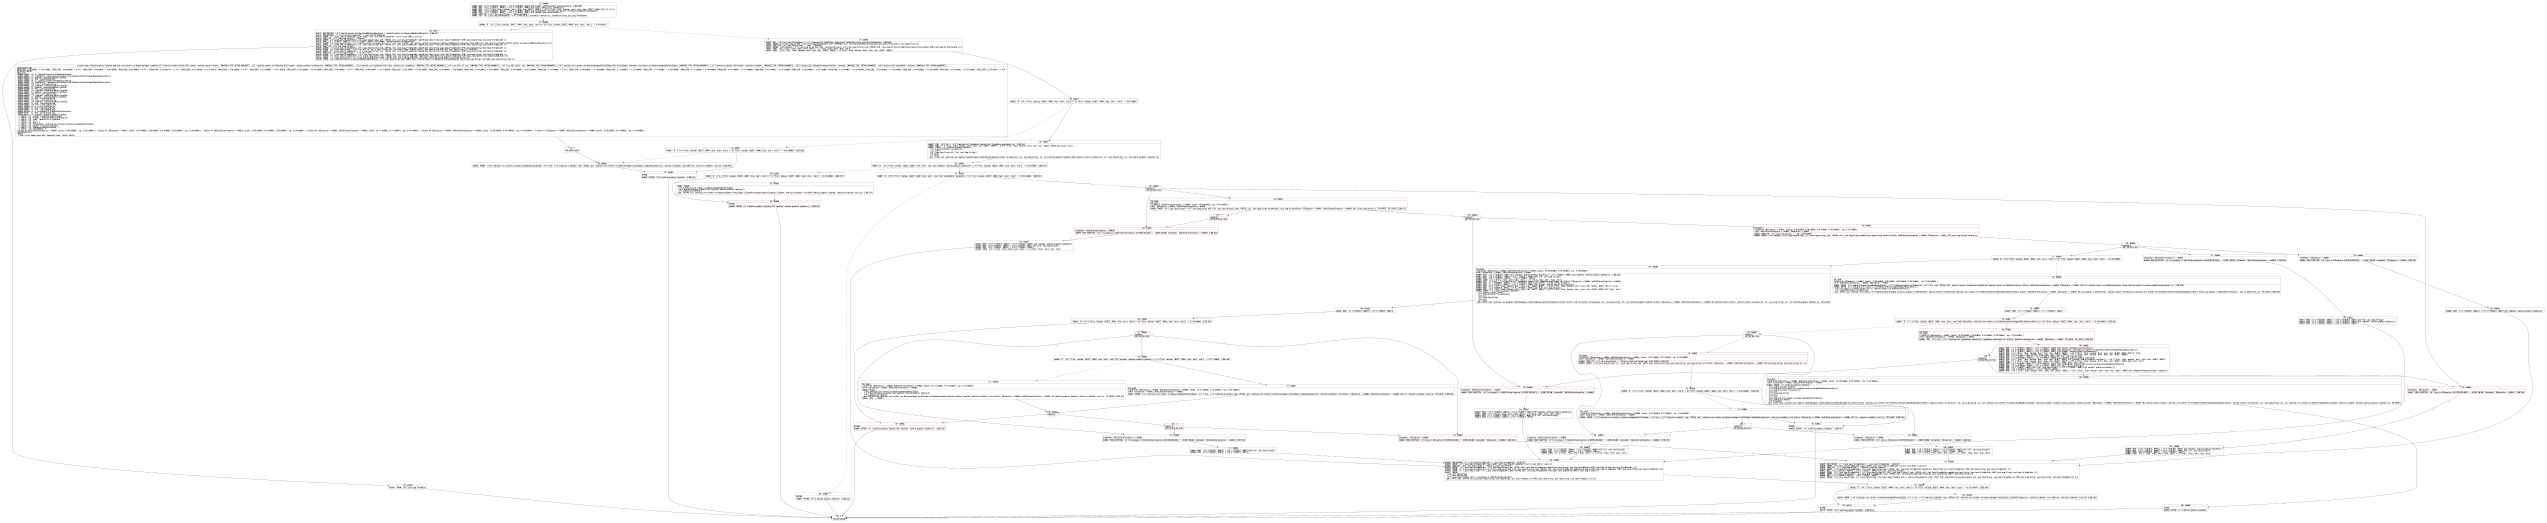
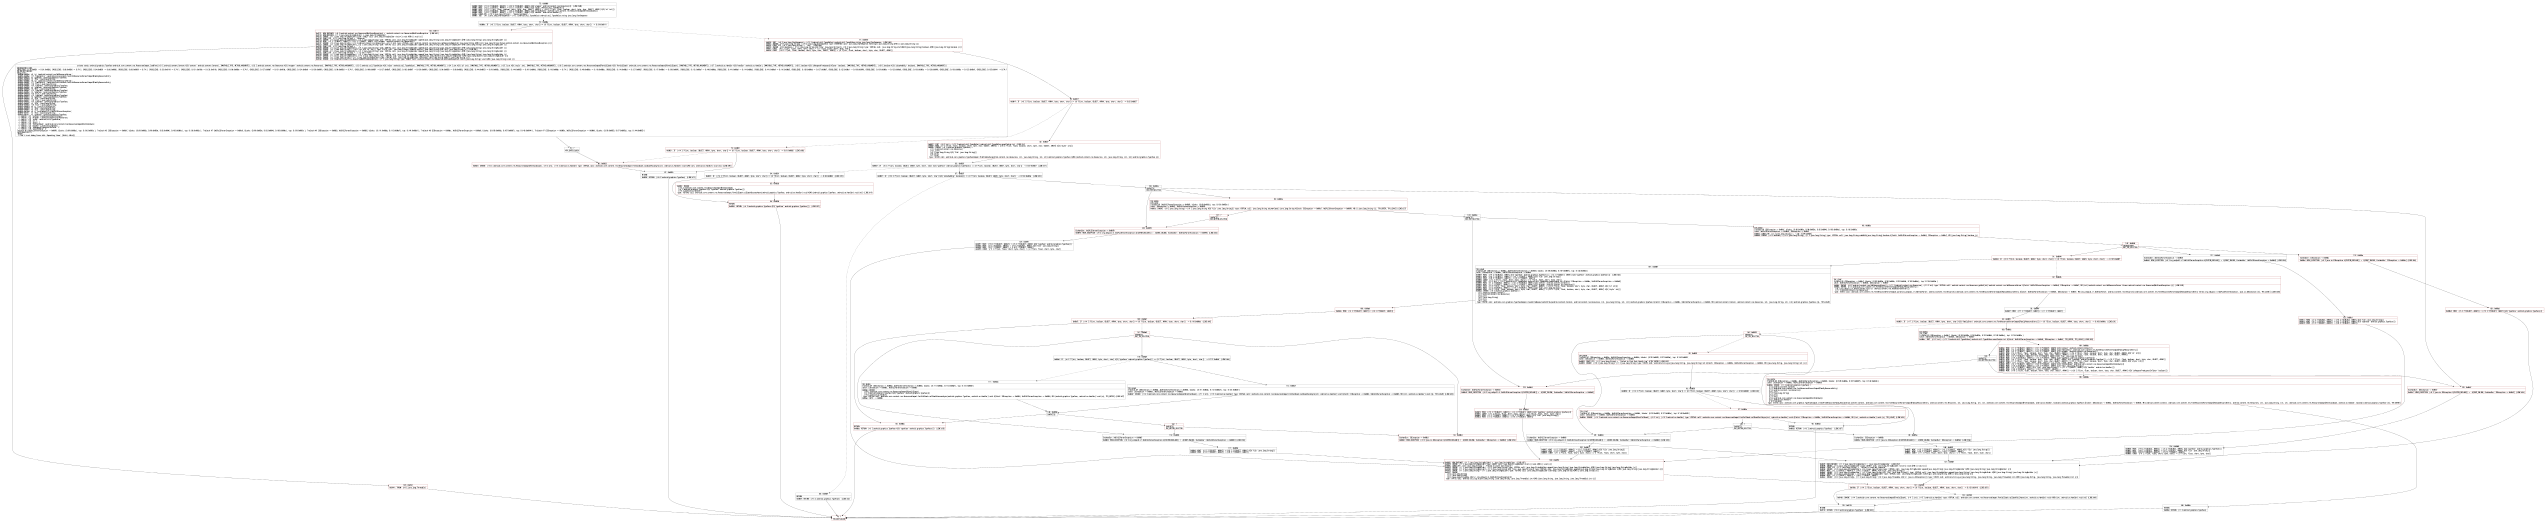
(2127, 246) -> (2128, 246)
(1174, 428) -> (1174, 428)
